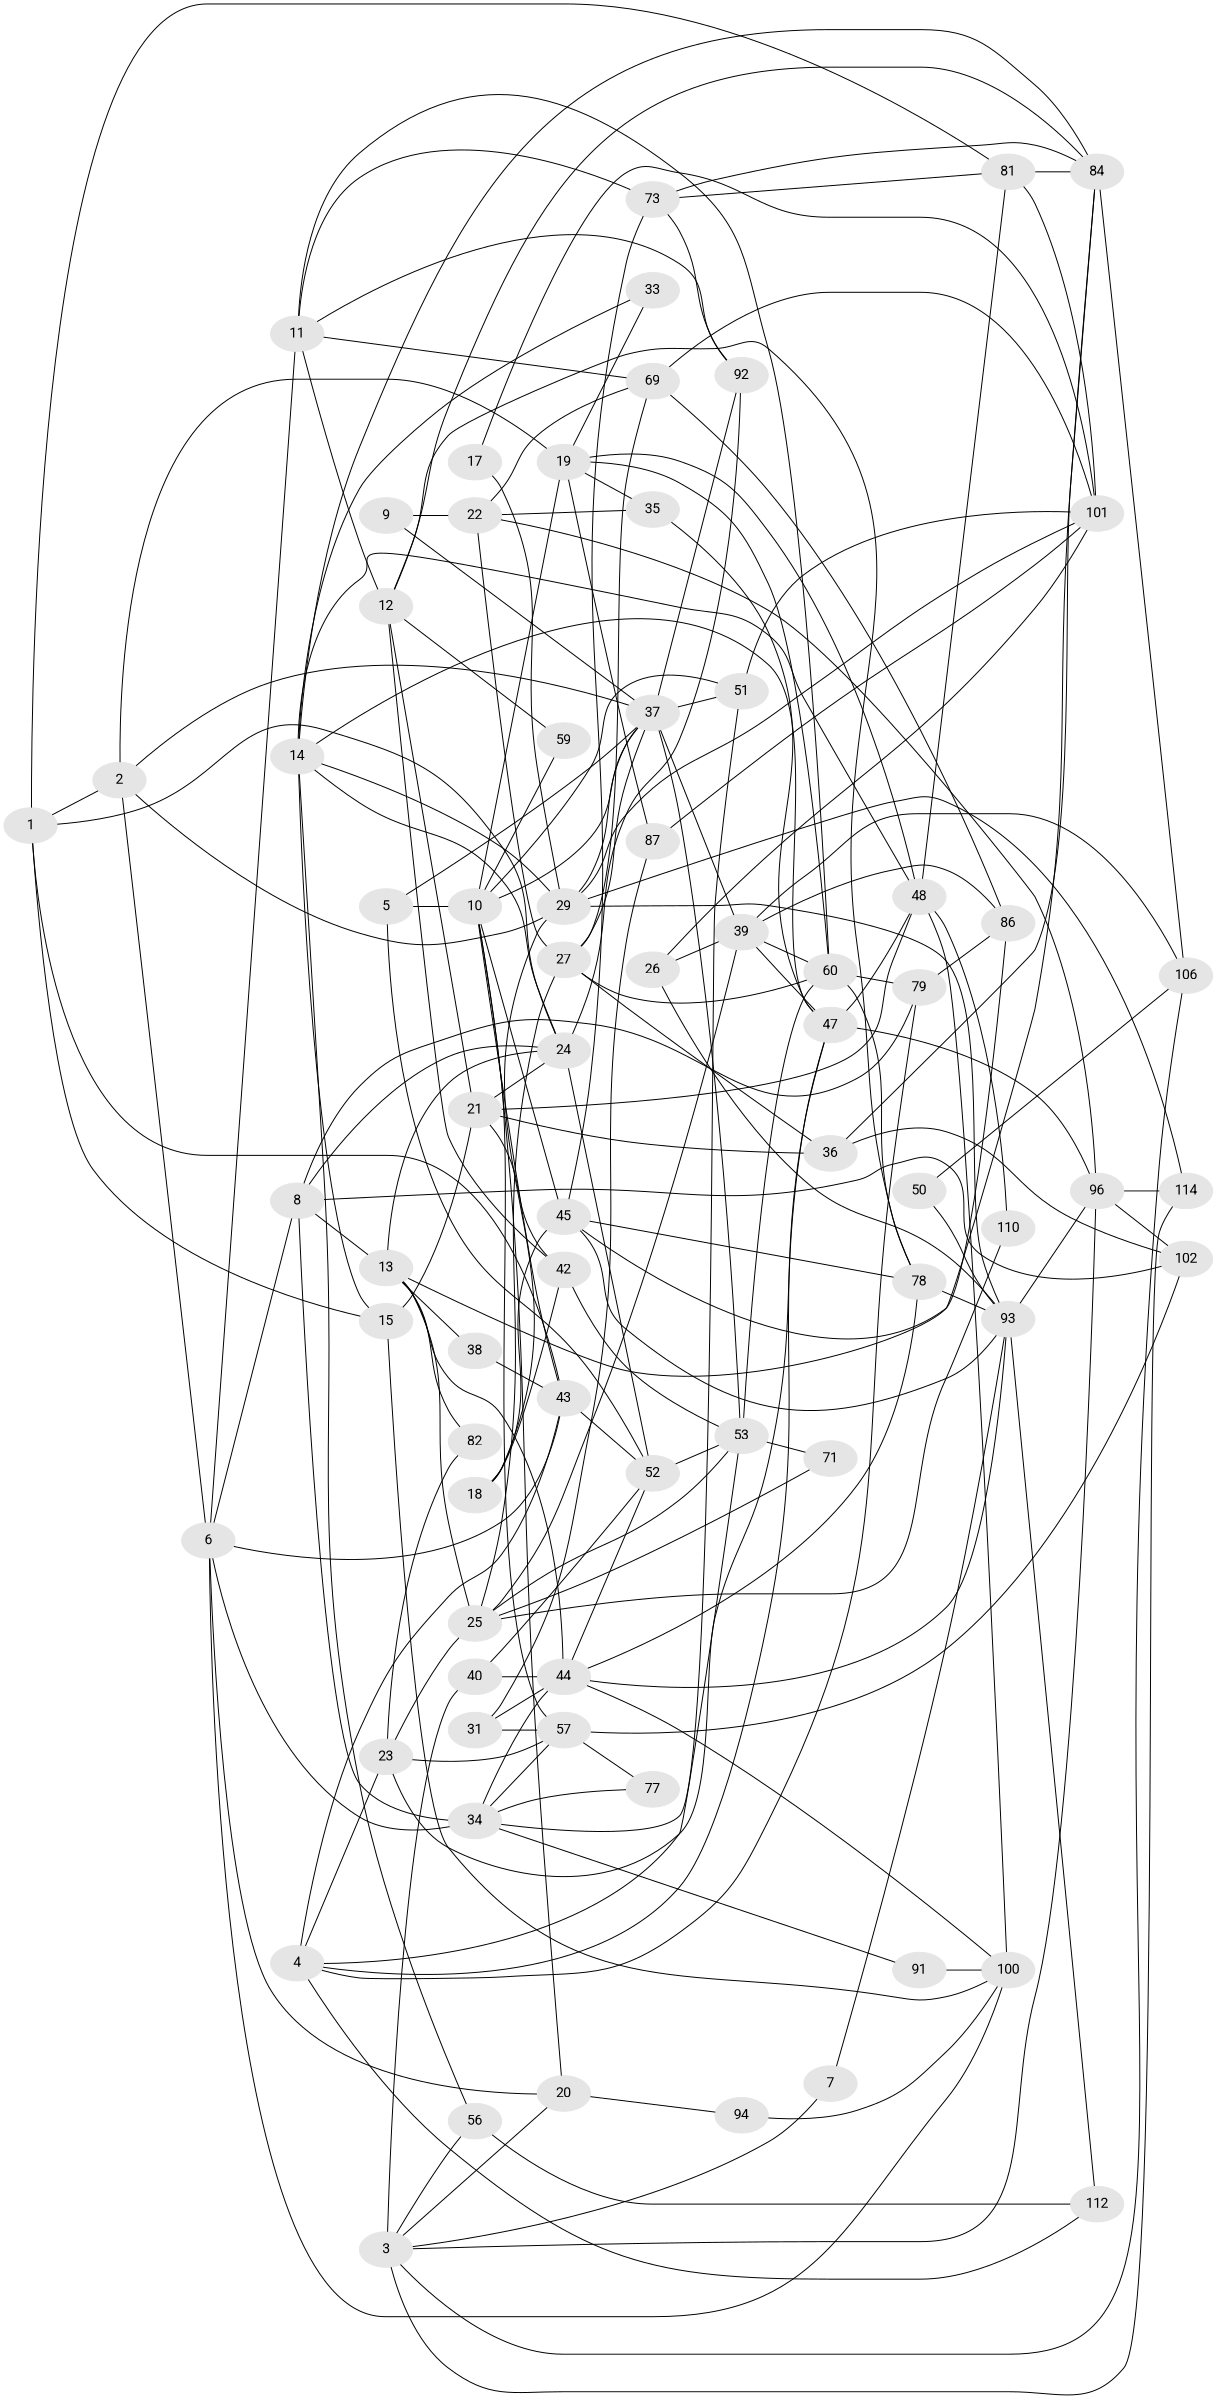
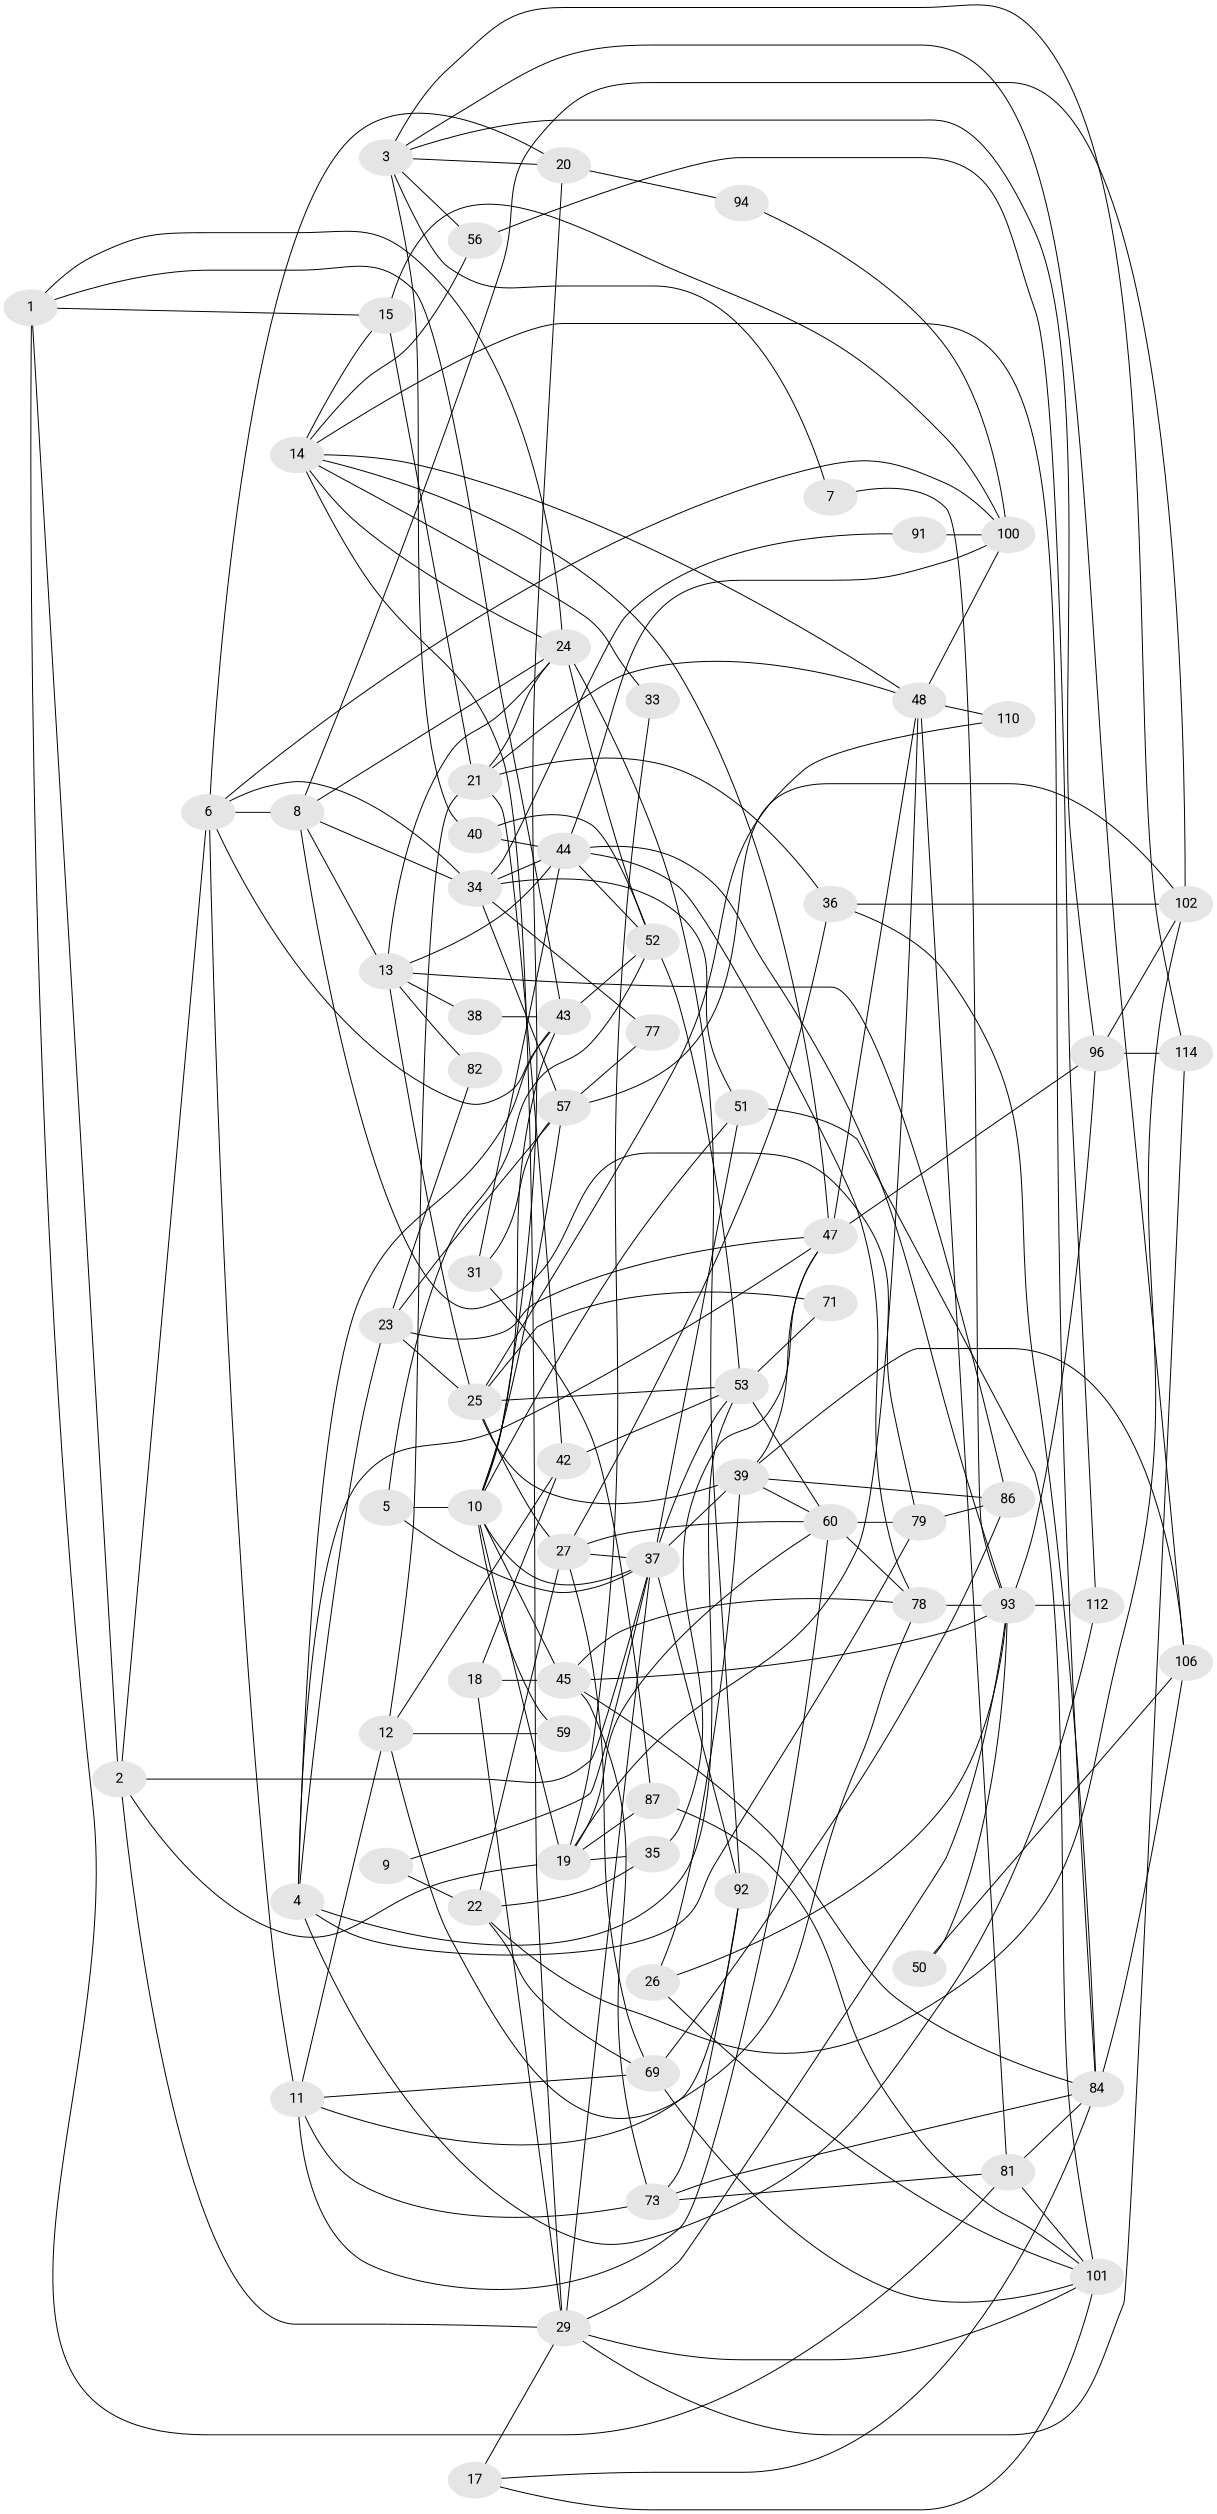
(594, 151) -> (879, 2425)
(911, 746) -> (1101, 1732)
